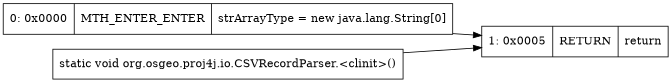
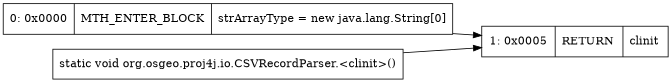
(143, 19) -> (143, 19)
(643, 41) -> (644, 41)
